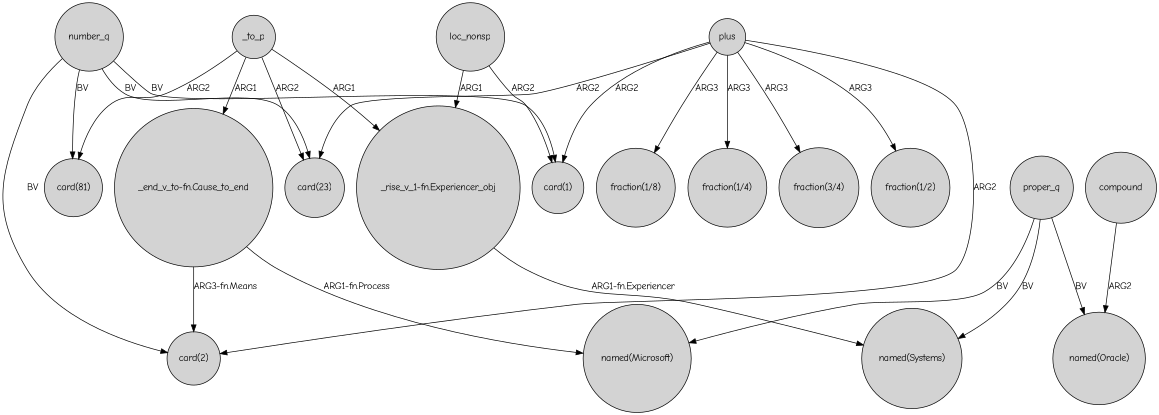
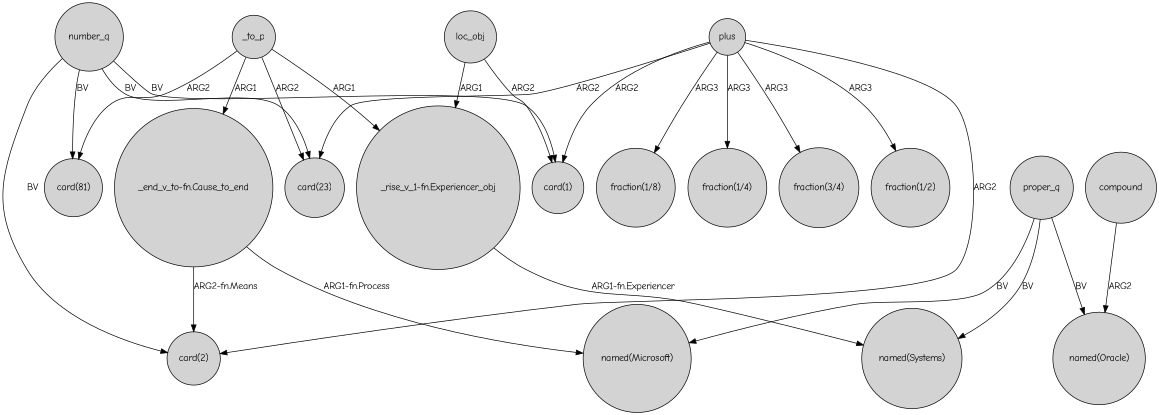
(470, 37) -> (470, 37)
(225, 287) -> (226, 287)
